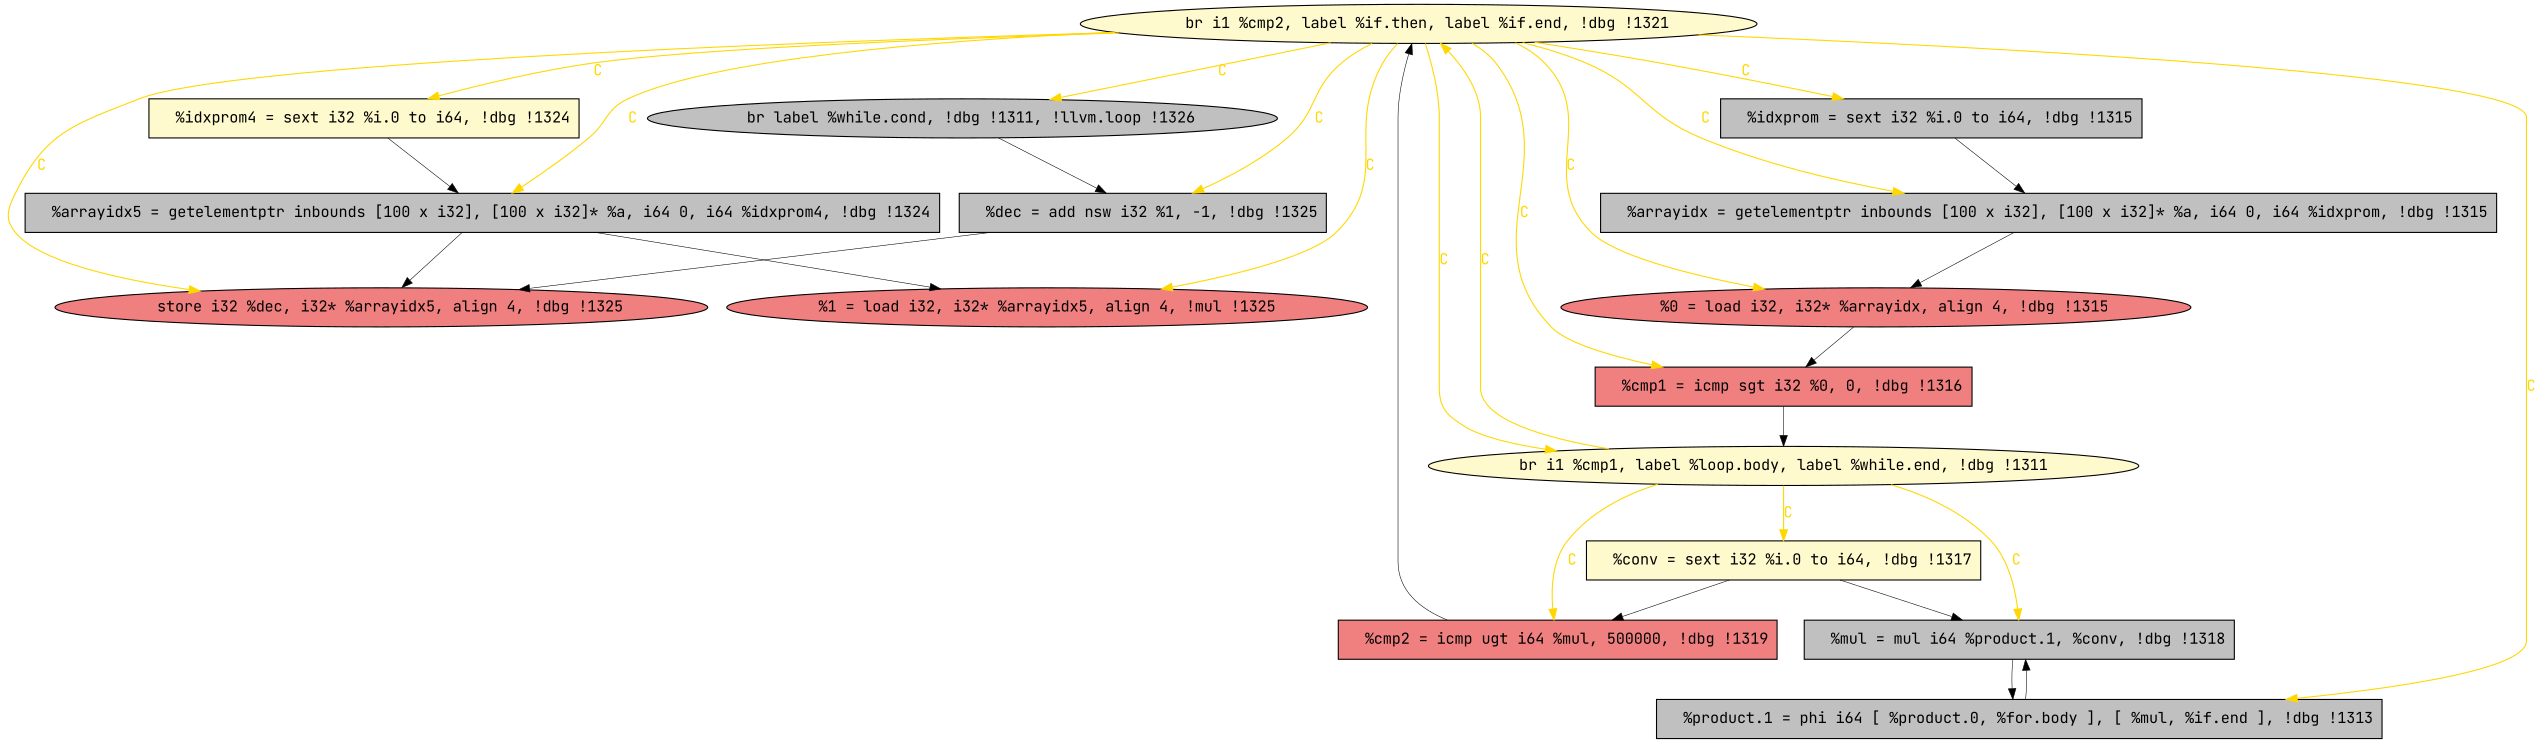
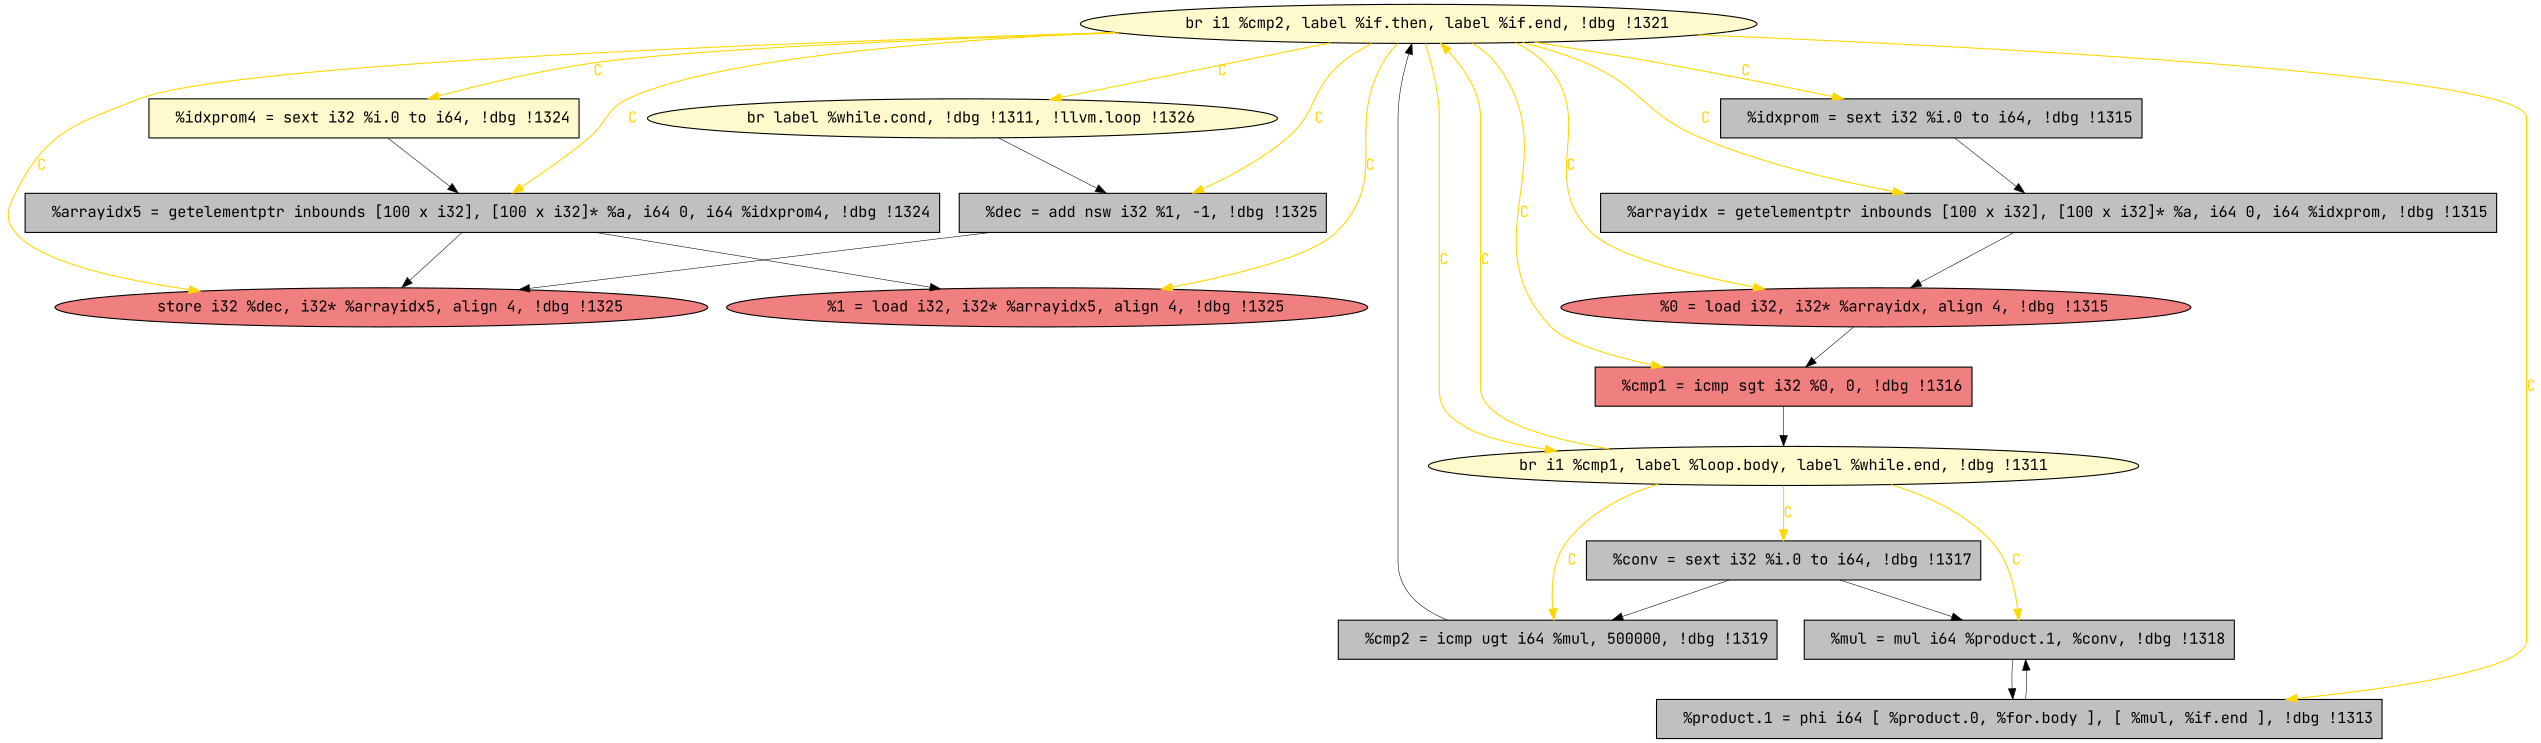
(962, 118) -> (962, 118)
(1047, 307) -> (1047, 307)
(1784, 560) -> (1784, 560)
(1558, 640) -> (1558, 640)
